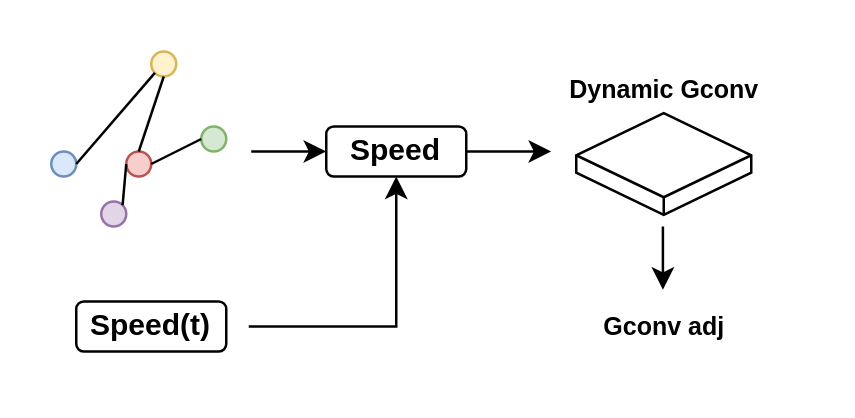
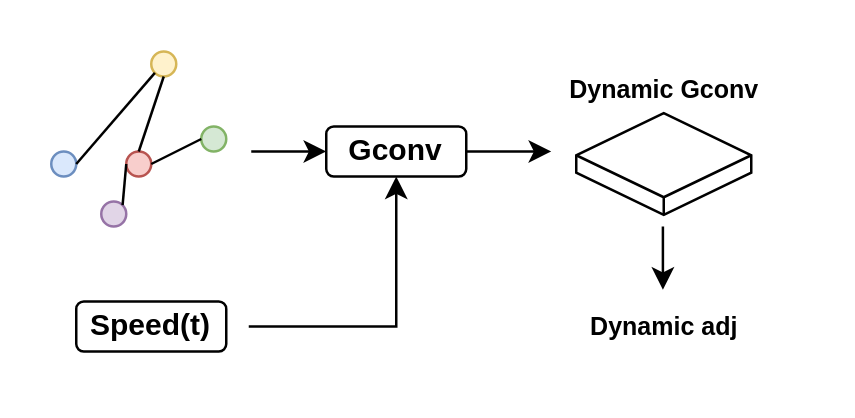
(396, 151) -> (396, 151)
(665, 326) -> (665, 326)
